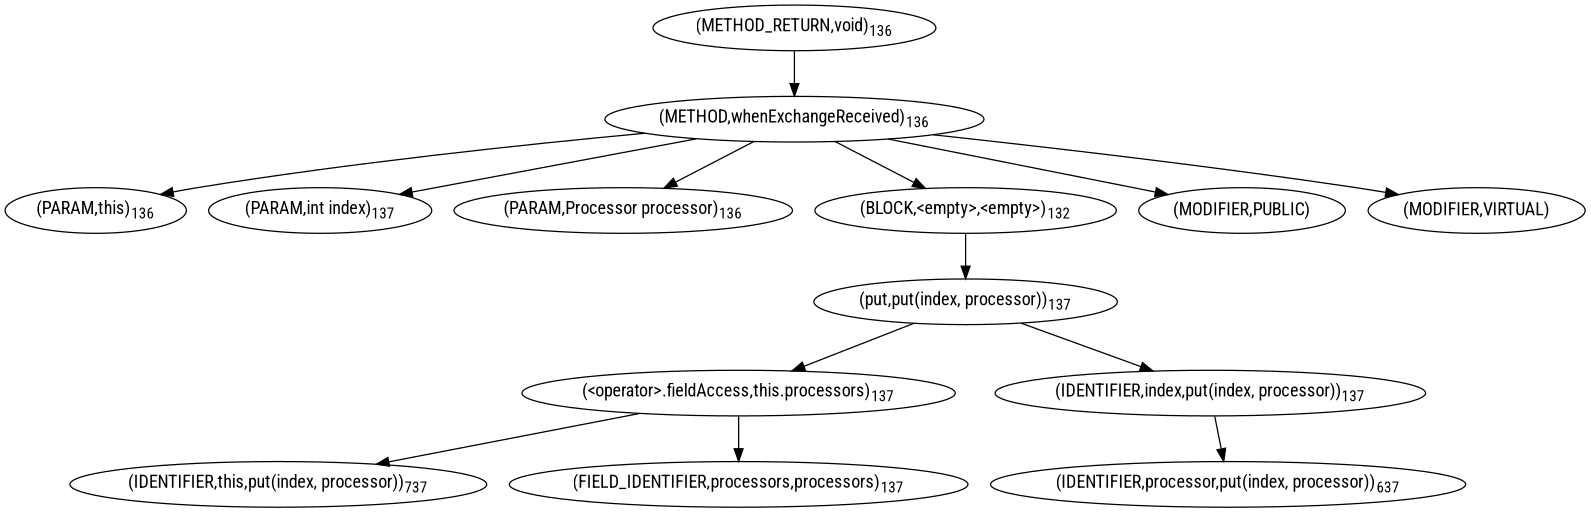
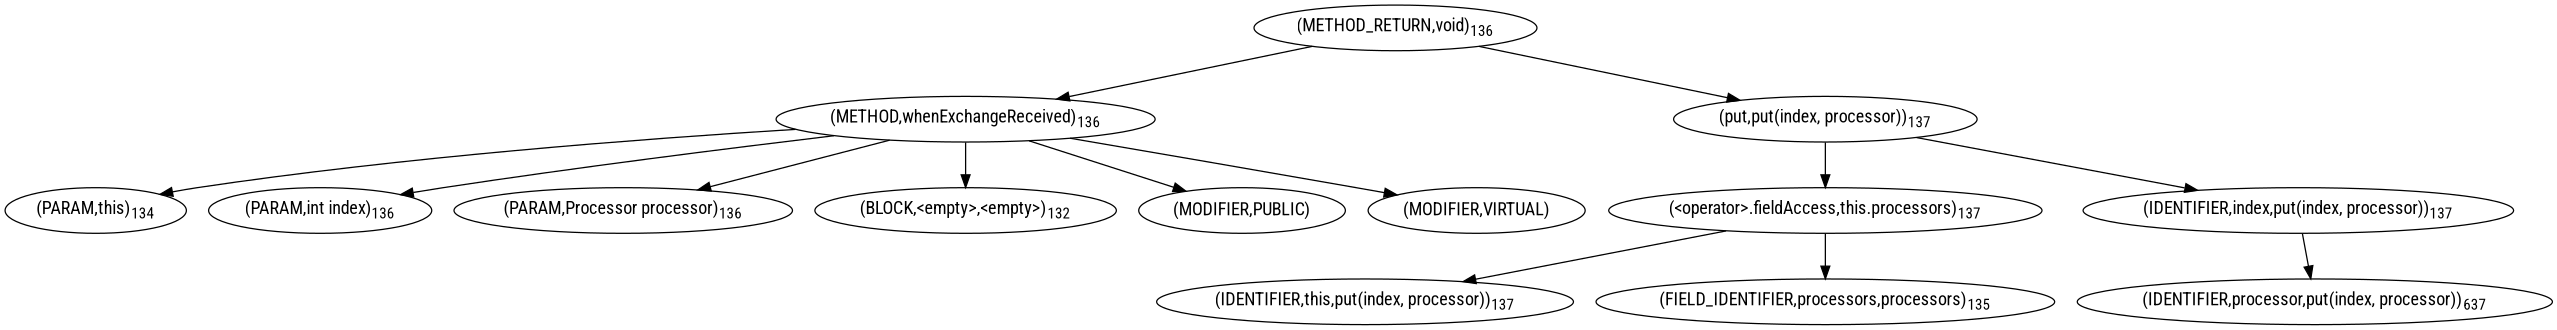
(143, 209) -> (143, 209)
(384, 209) -> (384, 209)
(966, 250) -> (1603, 72)
(417, 482) -> (1503, 300)
(893, 482) -> (1979, 300)
